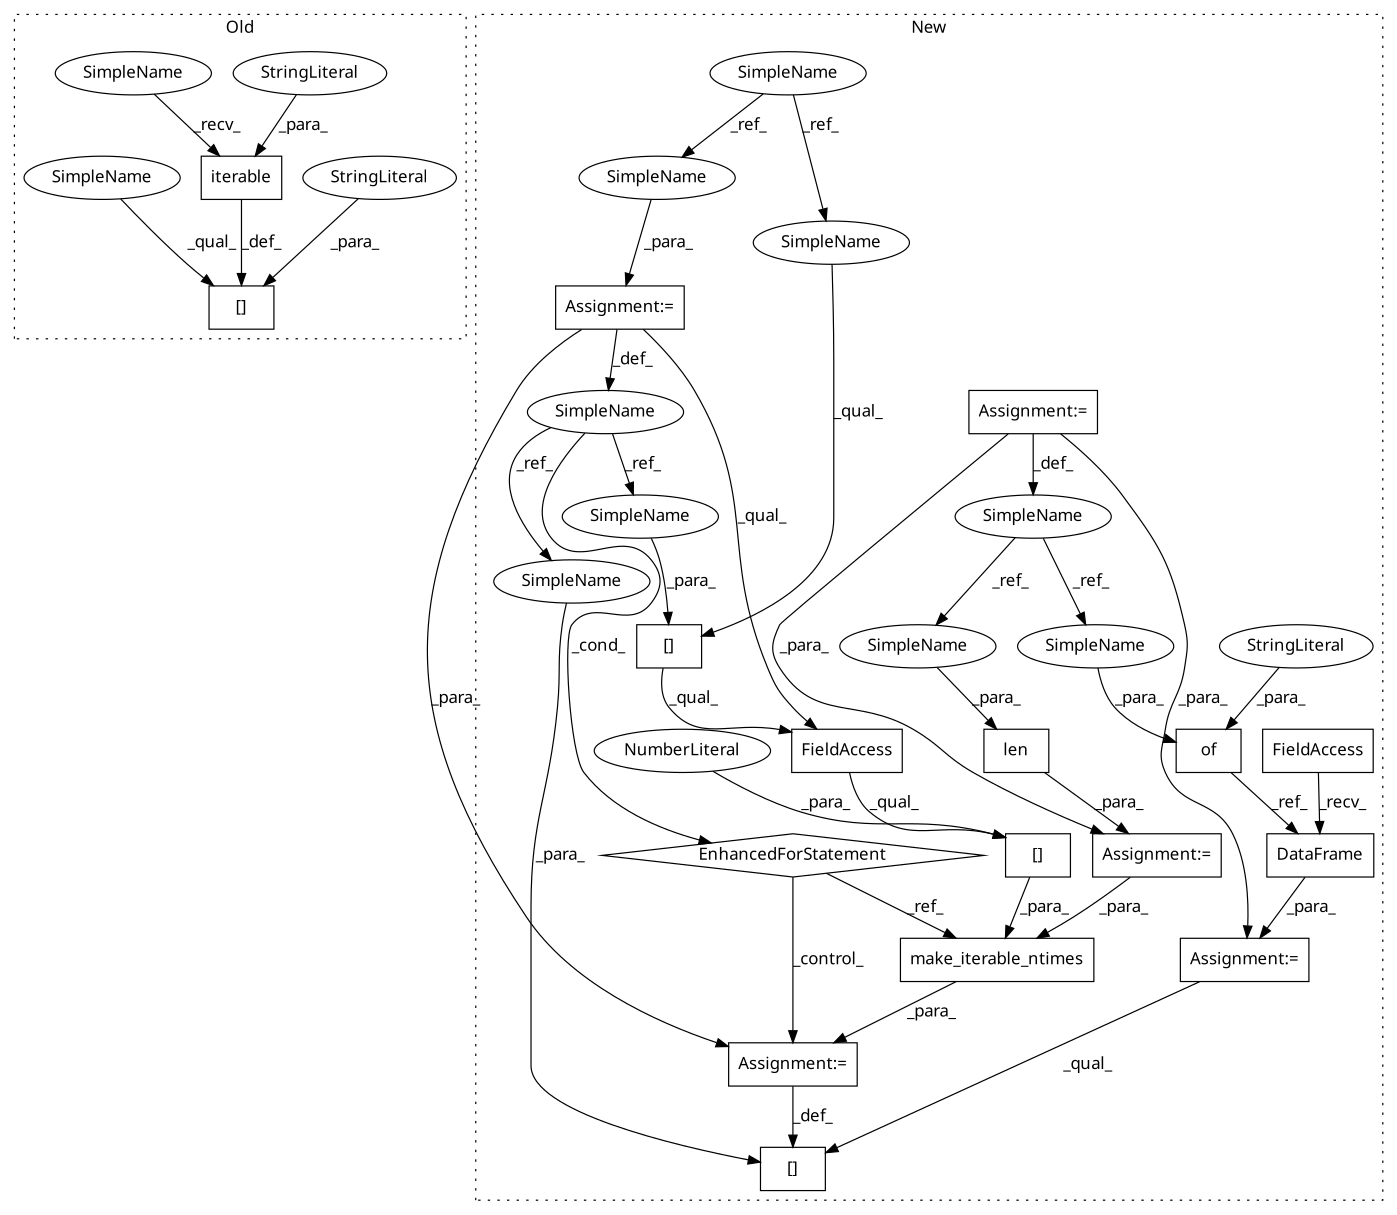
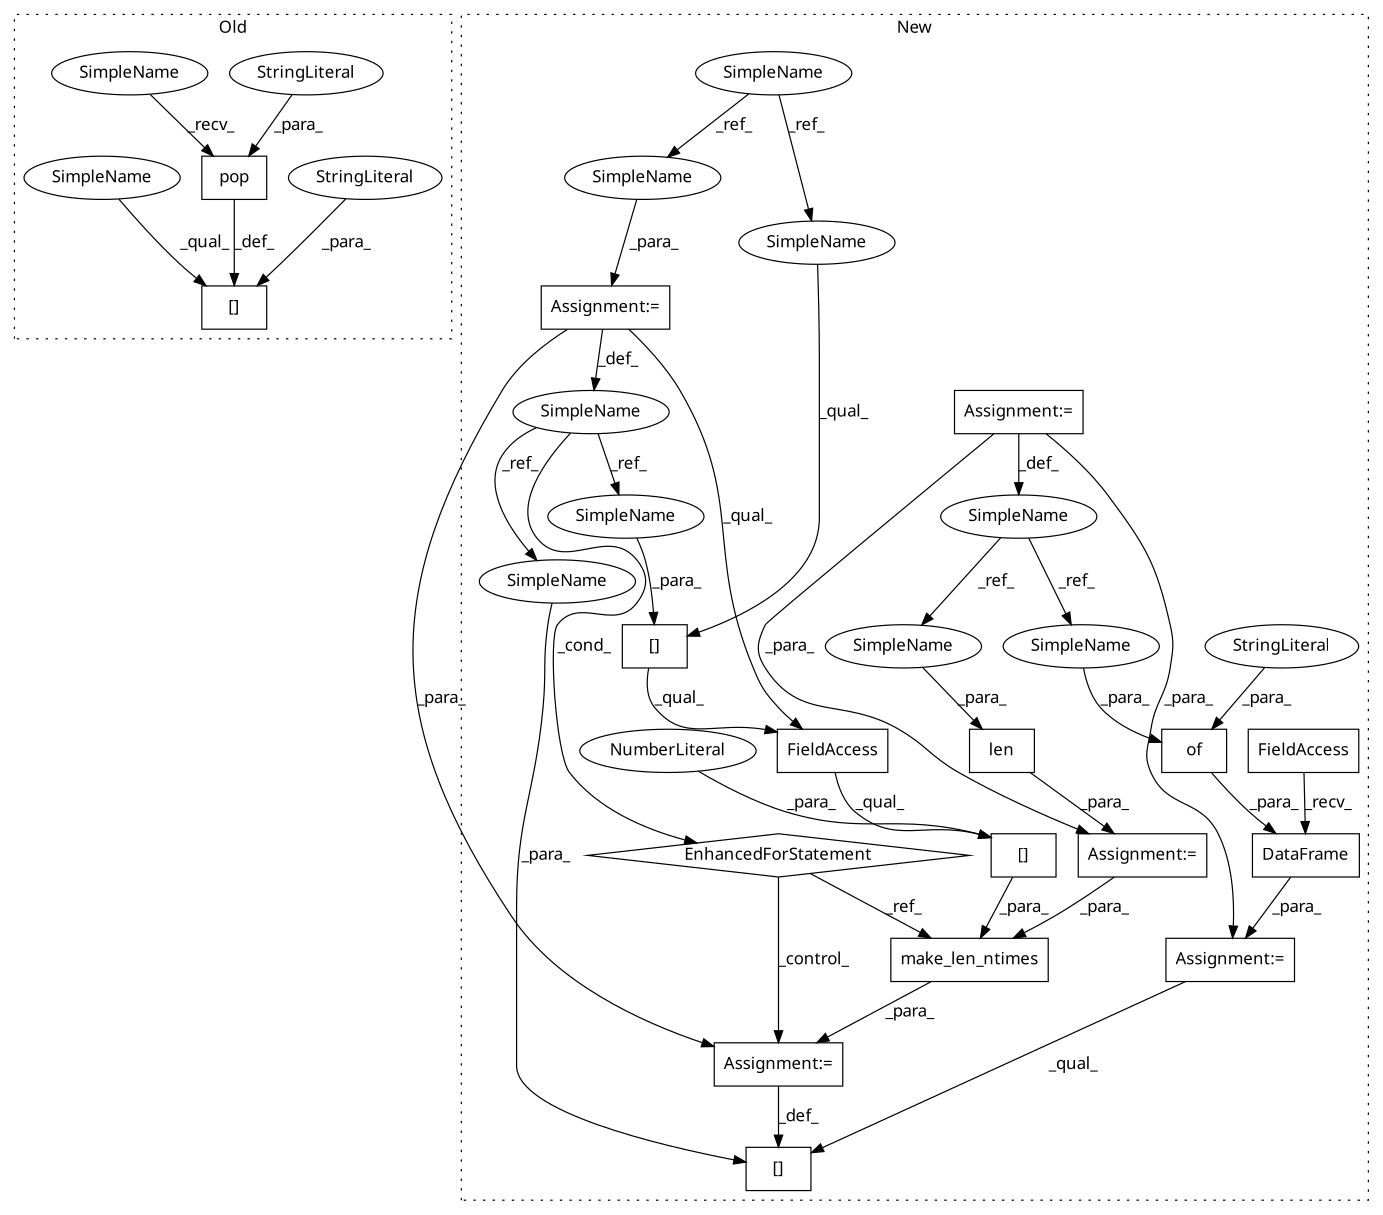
(241, 178) -> (234, 178)
(1290, 803) -> (1274, 803)
(997, 960) -> (970, 960)
